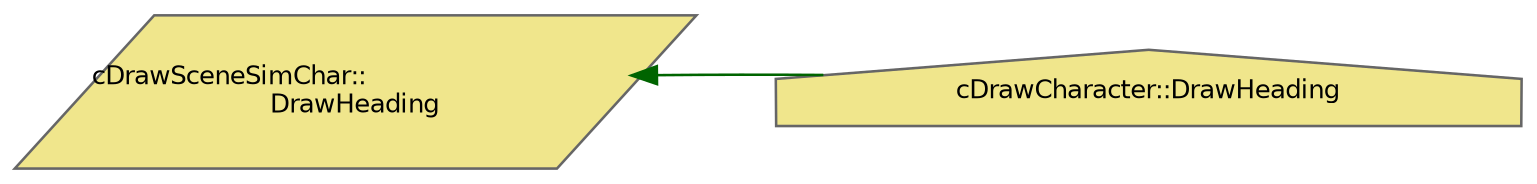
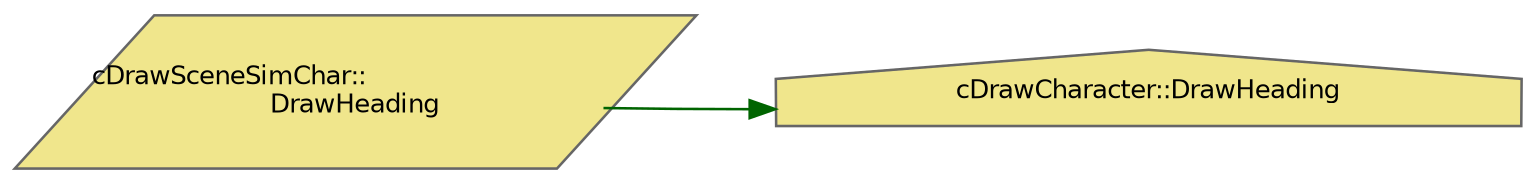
(740, 75) -> (676, 109)
